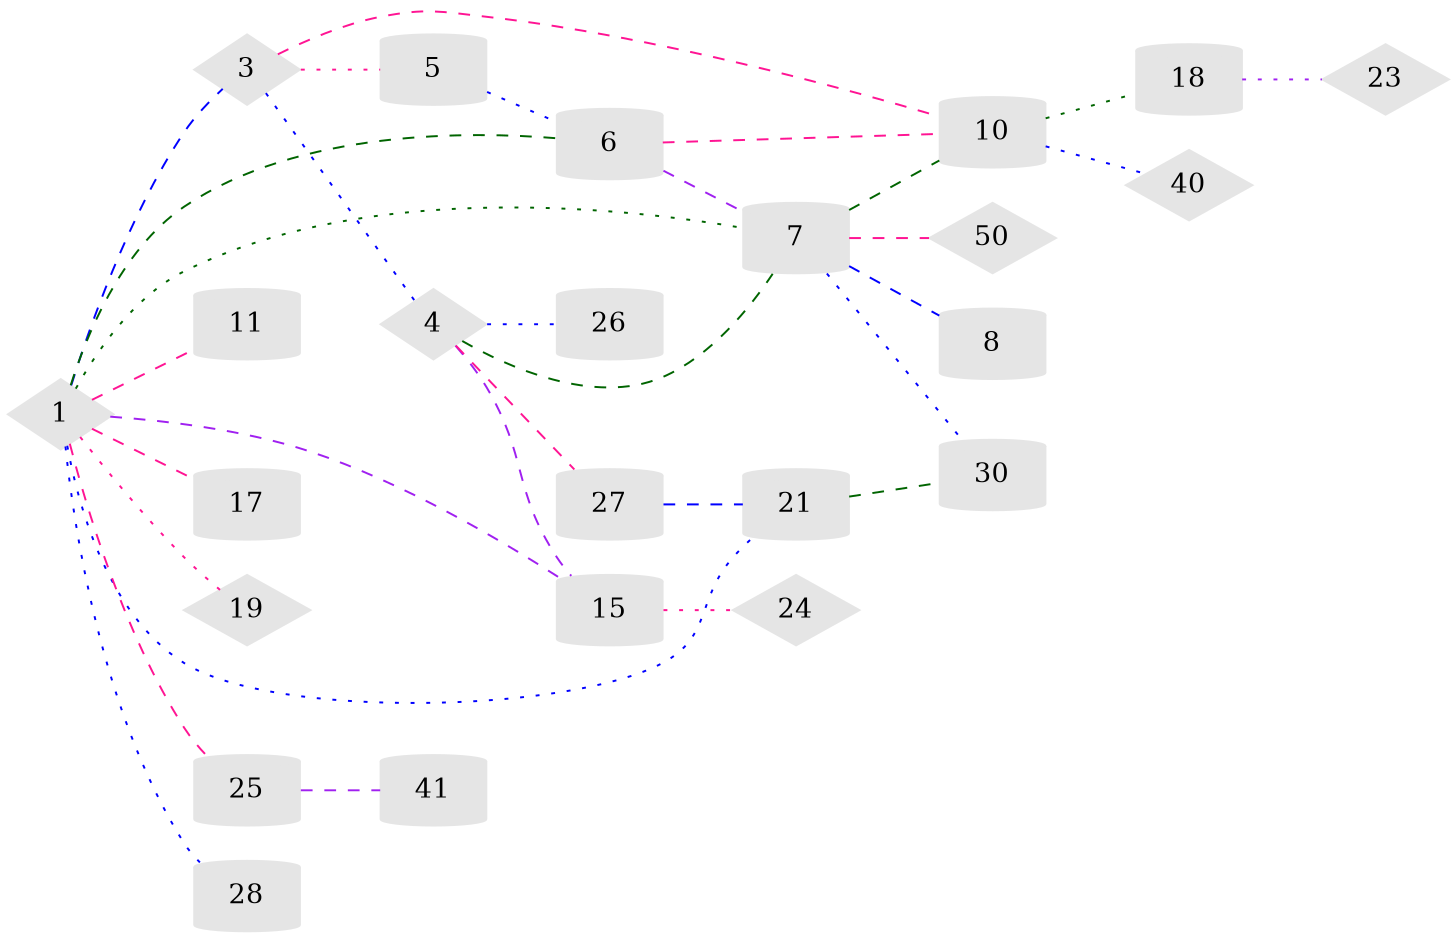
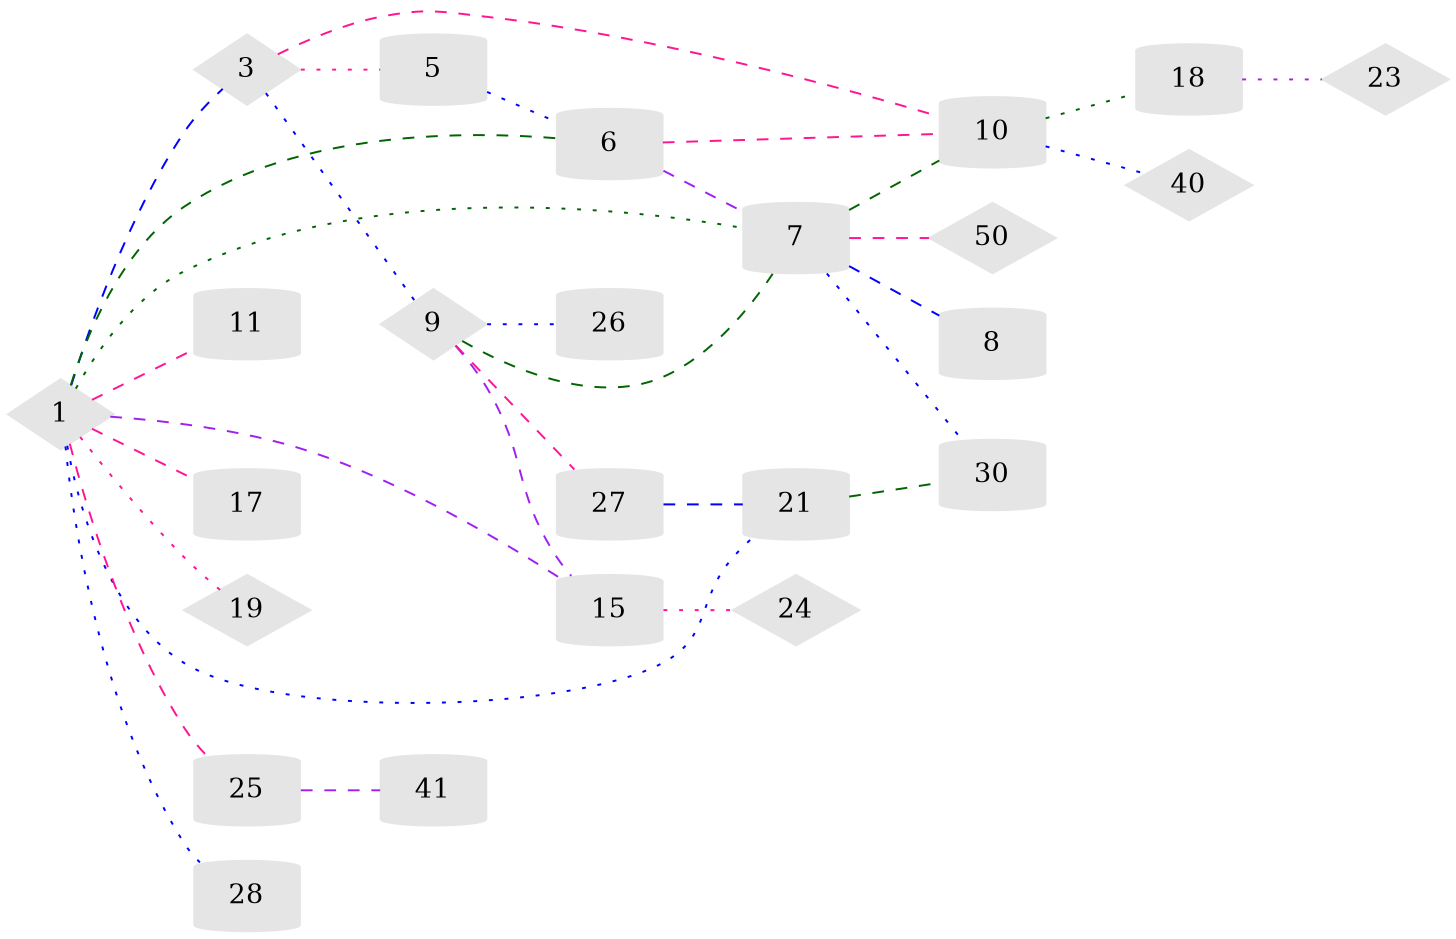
(433, 324) -> (433, 324)
